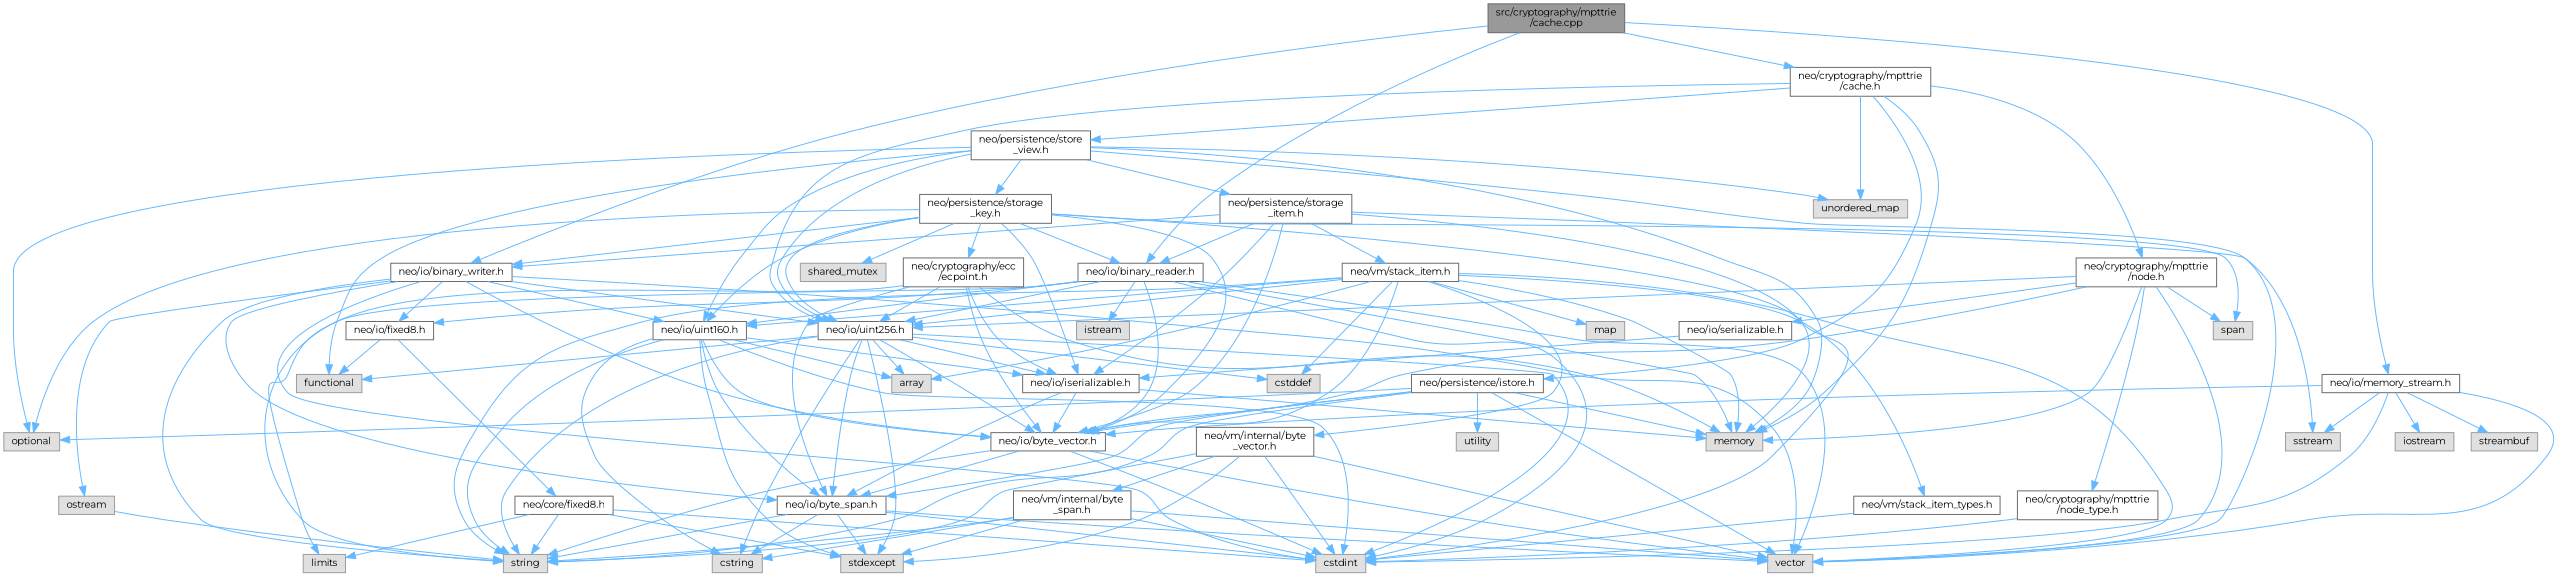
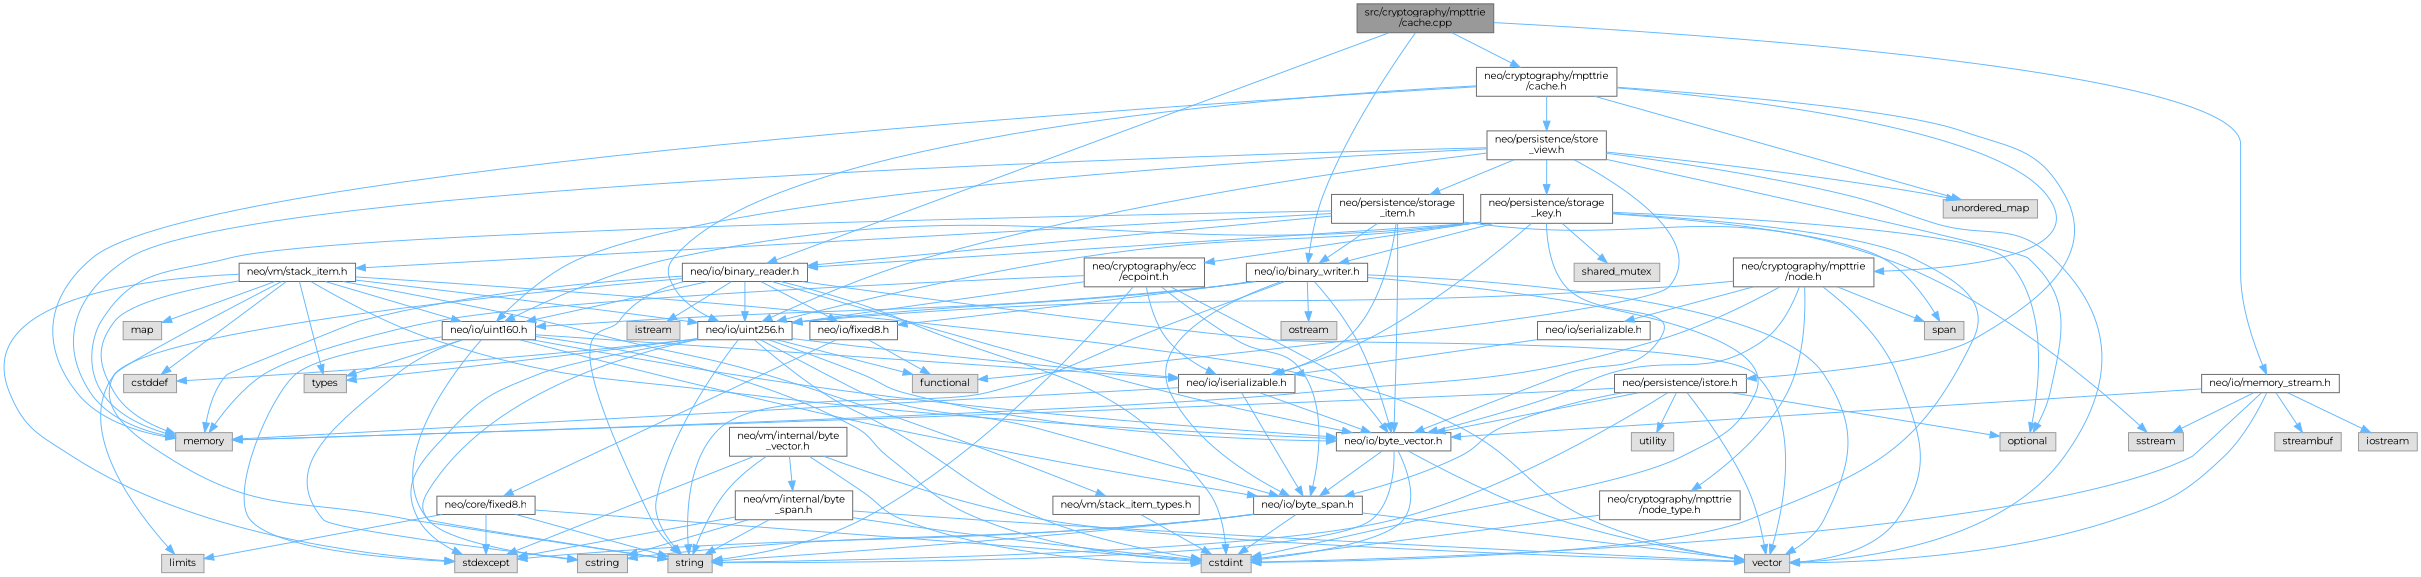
(911, 384) -> (325, 384)
(1553, 392) -> (73, 457)
(304, 538) -> (599, 397)
